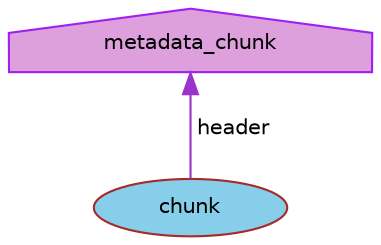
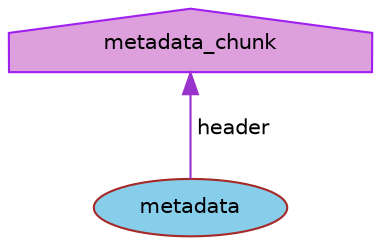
(191, 208) -> (191, 208)
